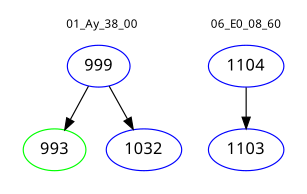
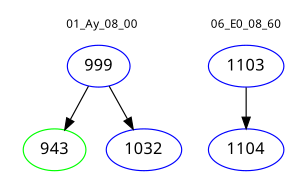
(102, 25) -> (102, 25)
(246, 102) -> (246, 102)
(55, 150) -> (55, 150)
